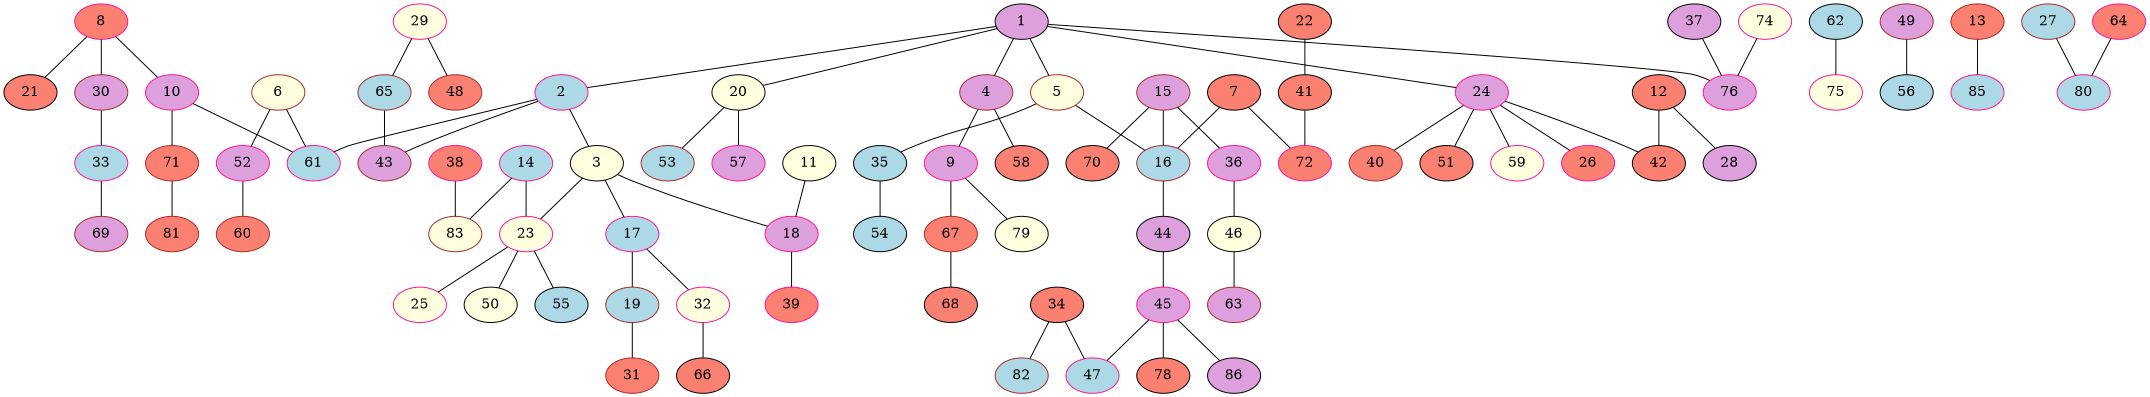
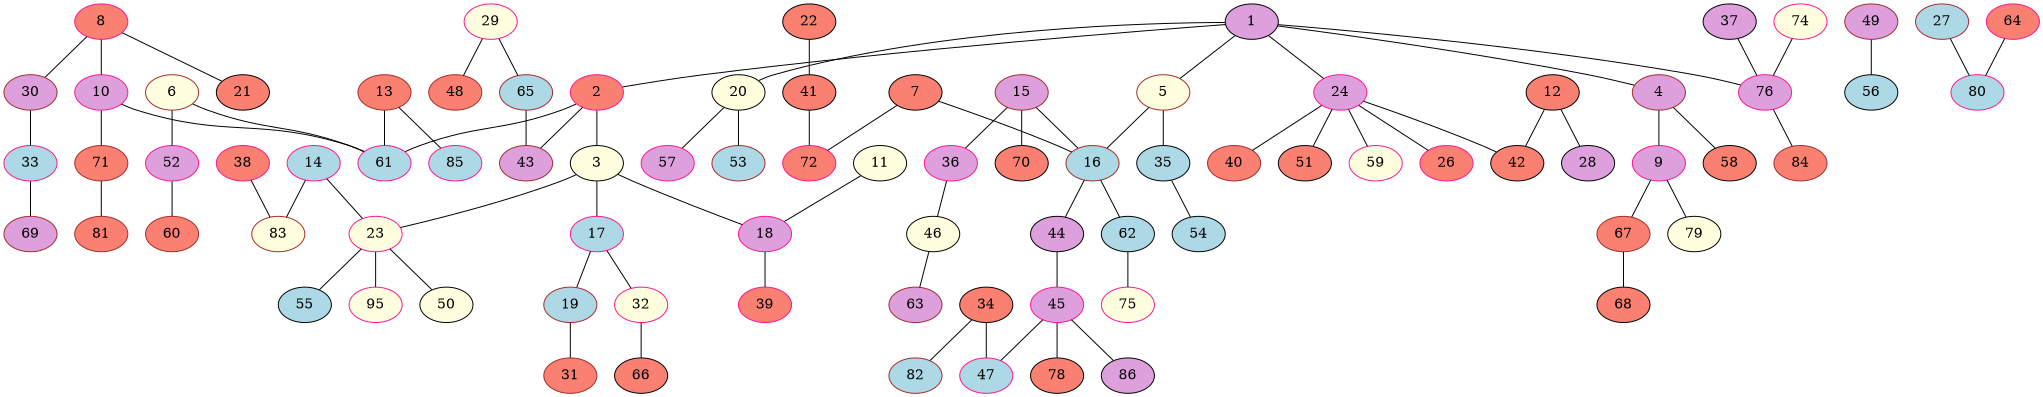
(561, 92) -> (597, 92)
none -> (384, 128)
none -> (1800, 163)
none -> (1110, 199)
(420, 305) -> (376, 305)
